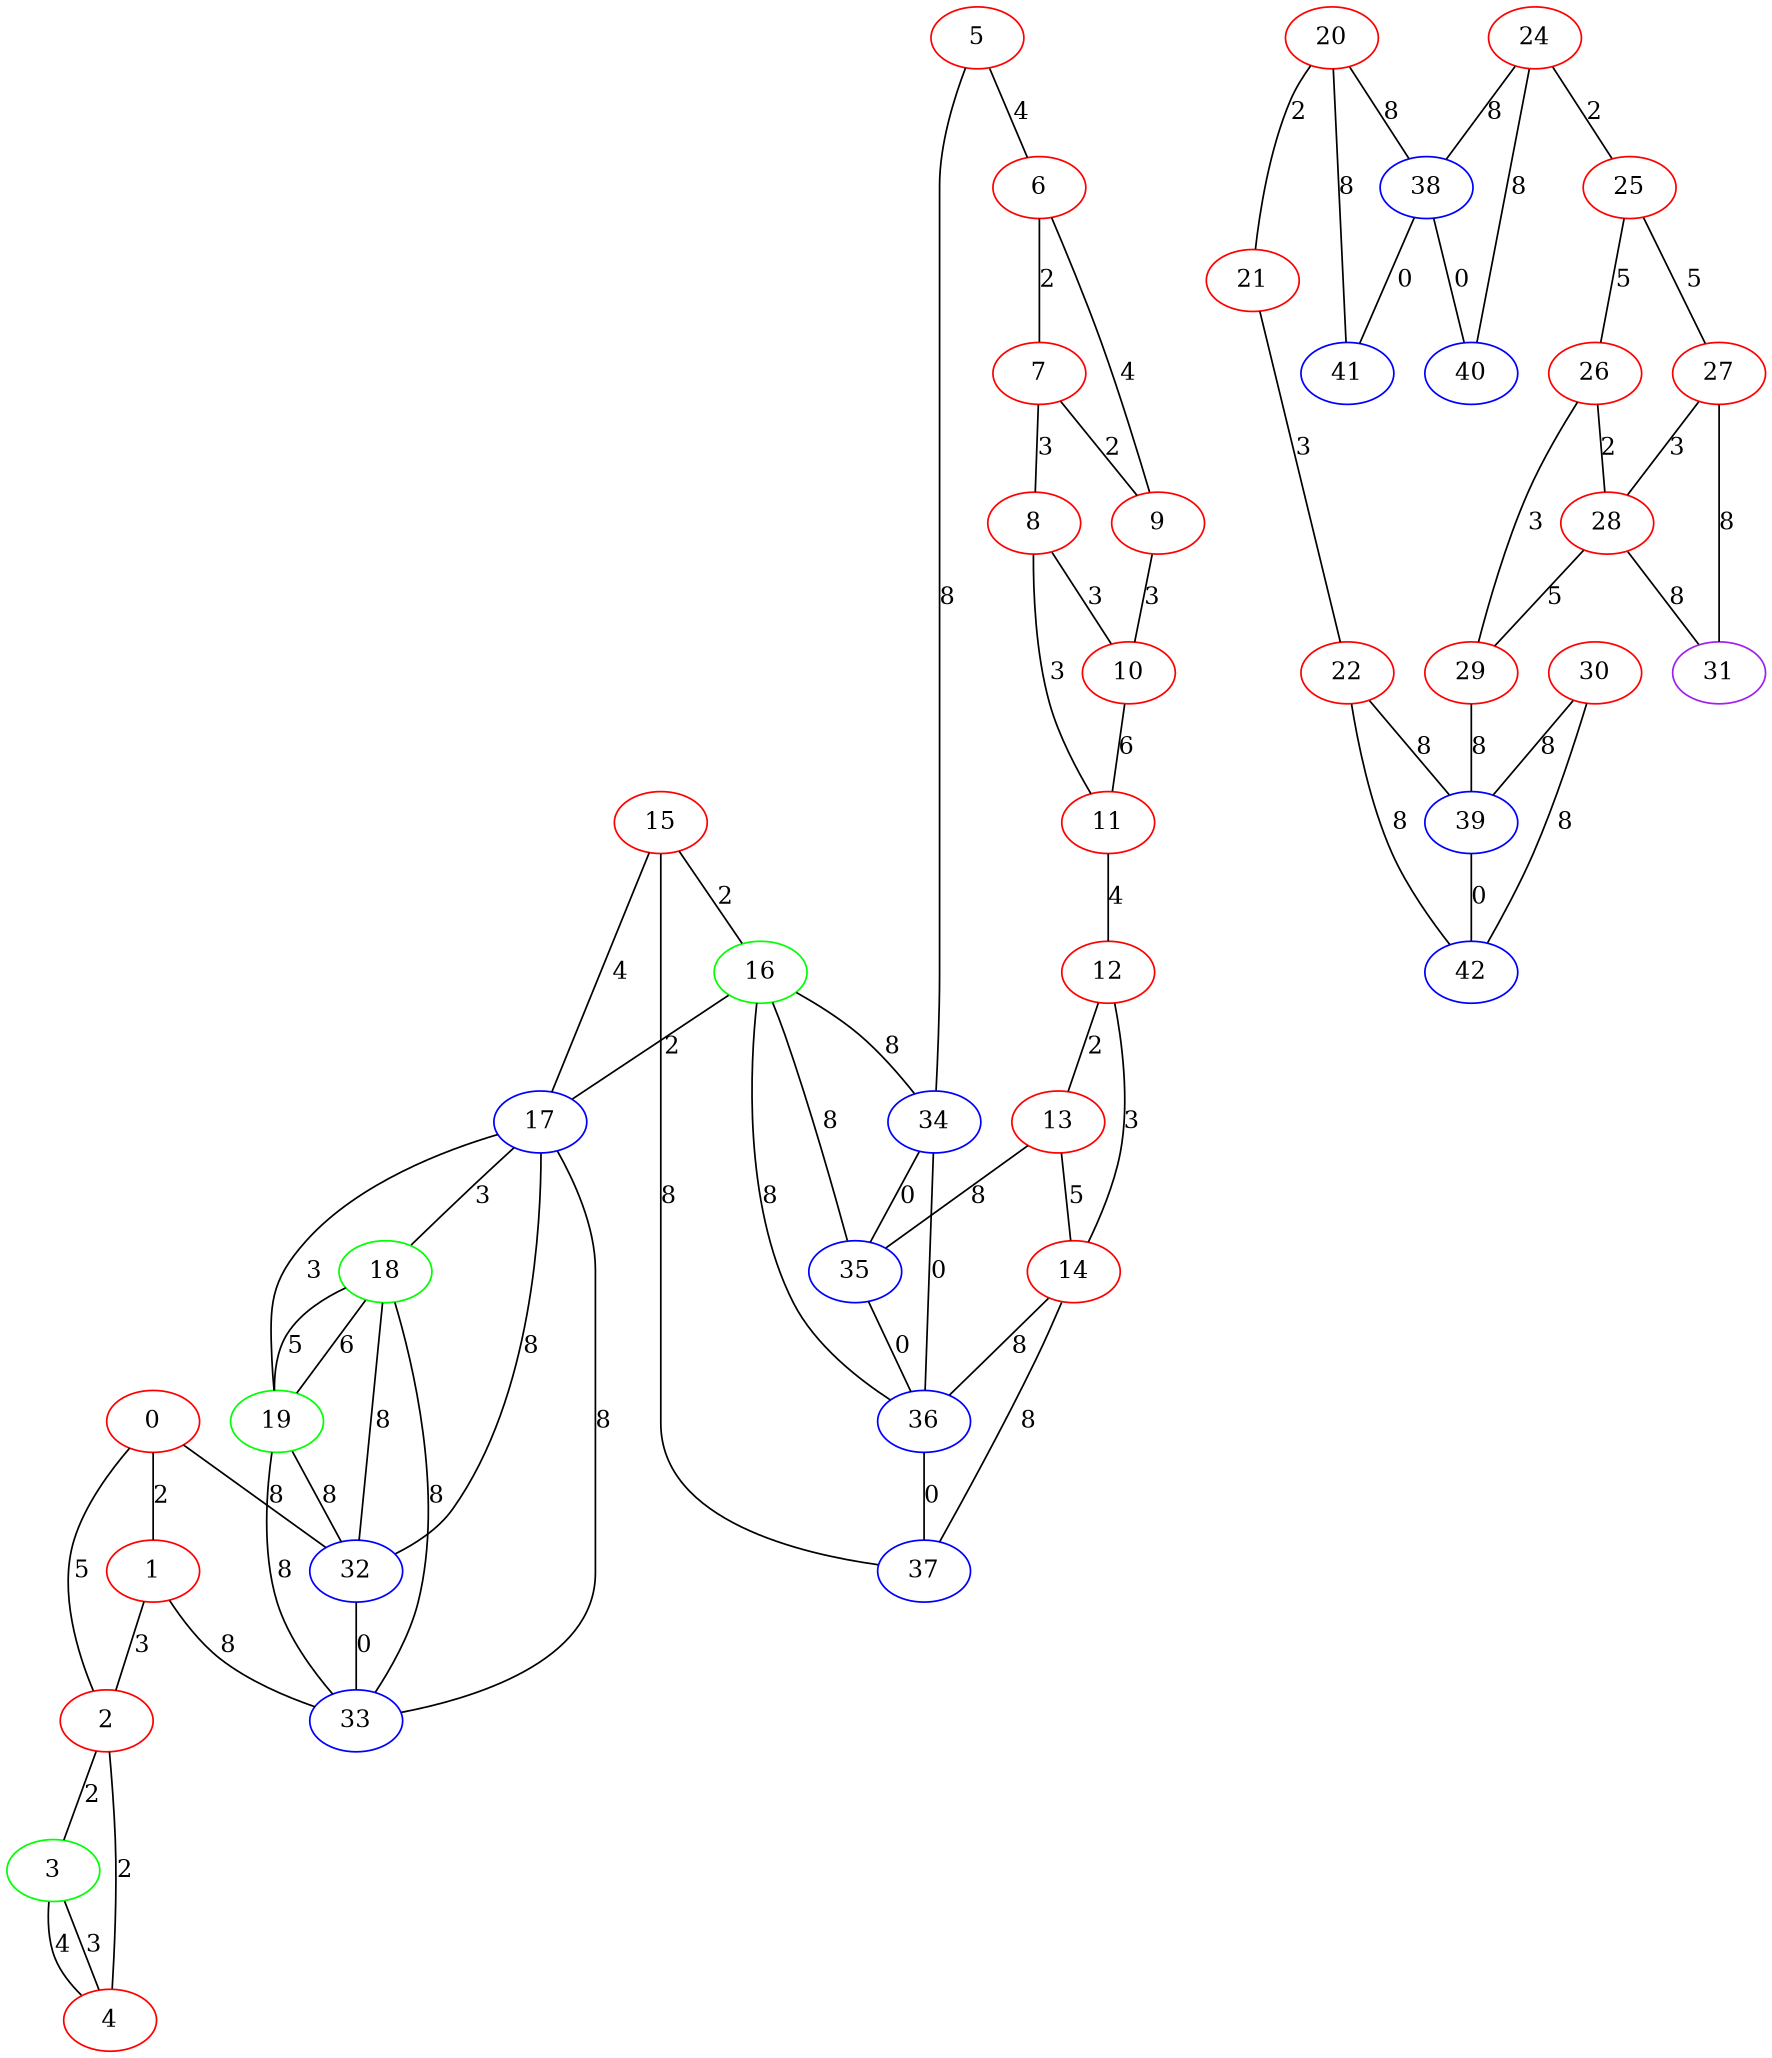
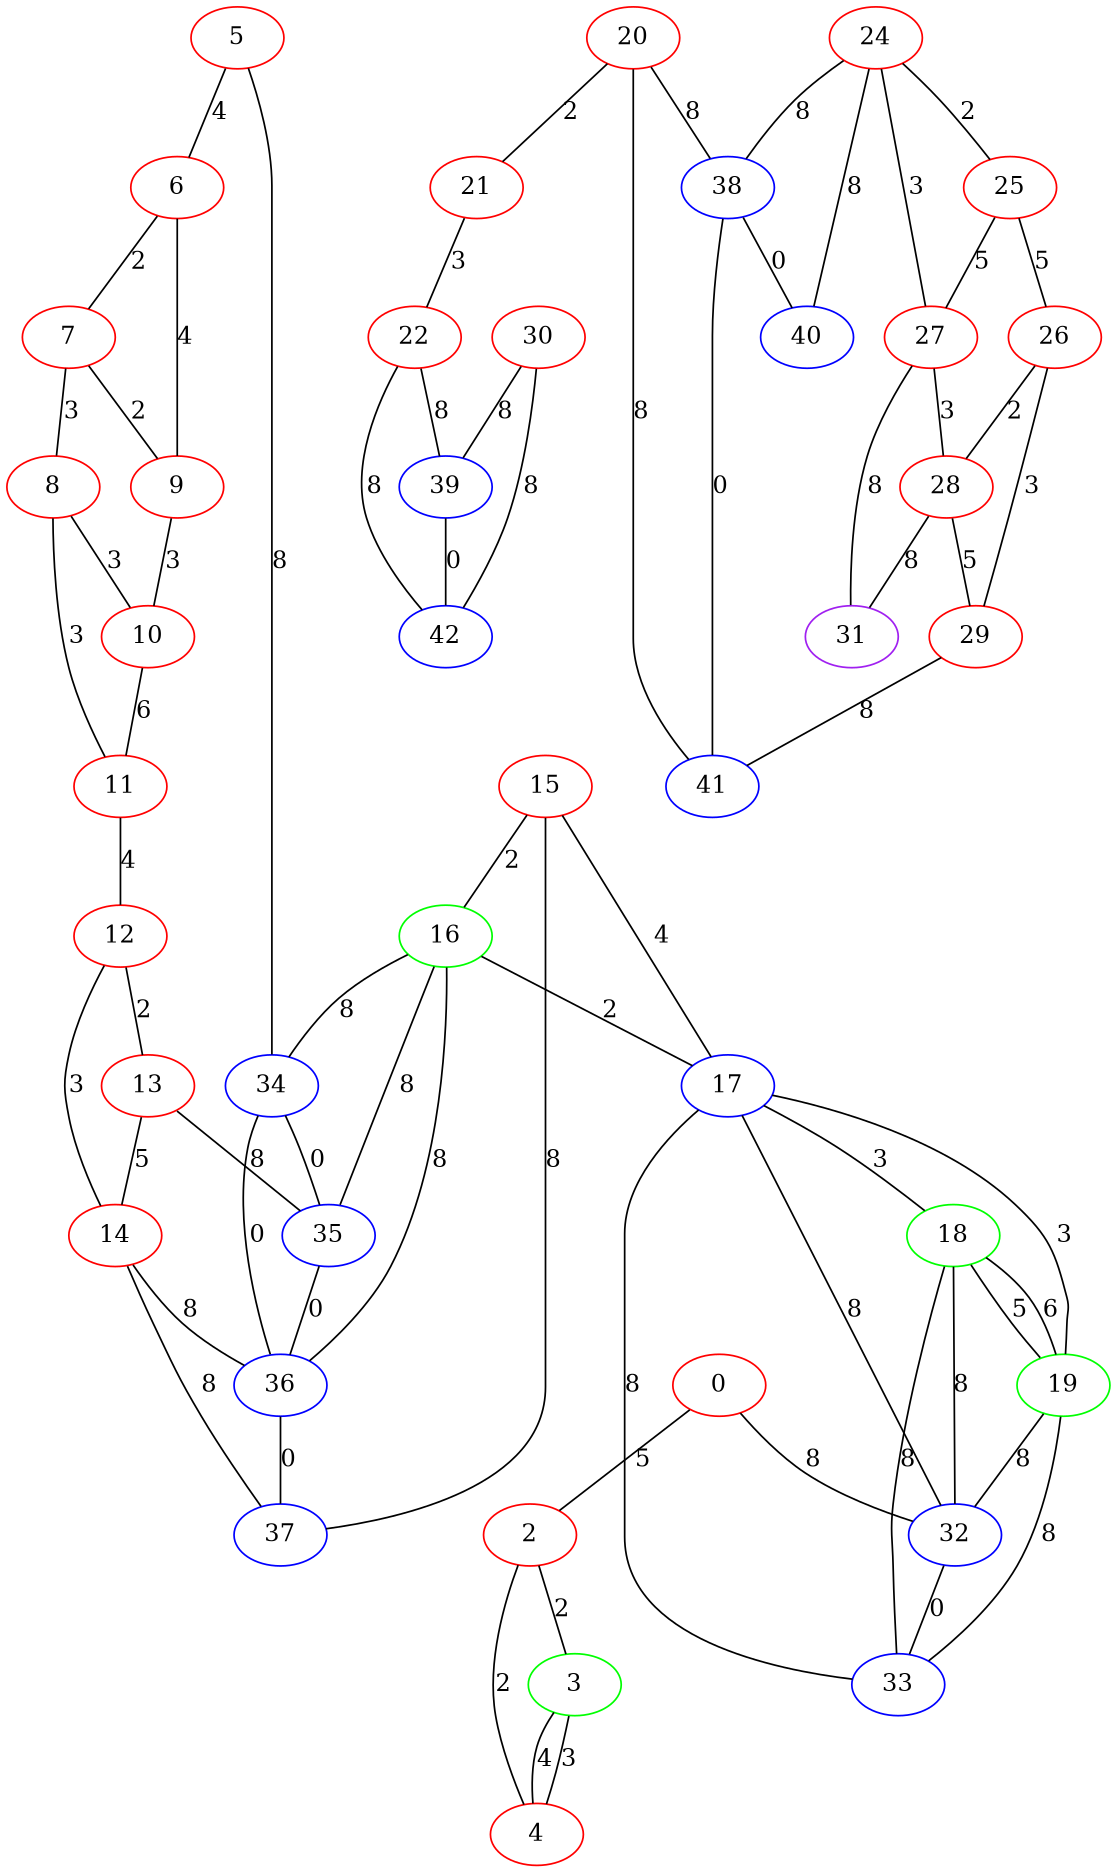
none -> (903, 188)
(1471, 748) -> (844, 712)
(153, 1571) -> none
